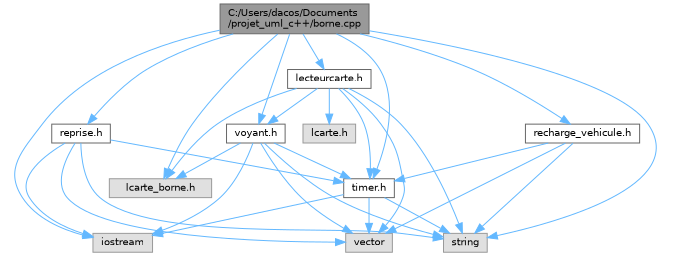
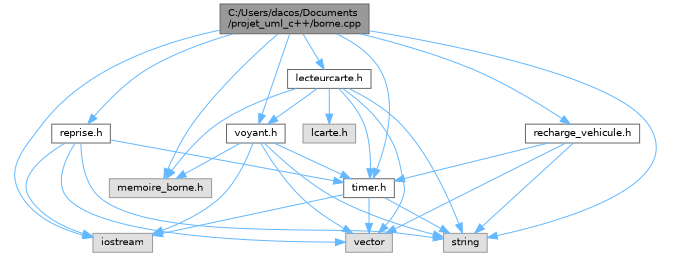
(160, 188) -> (160, 188)
